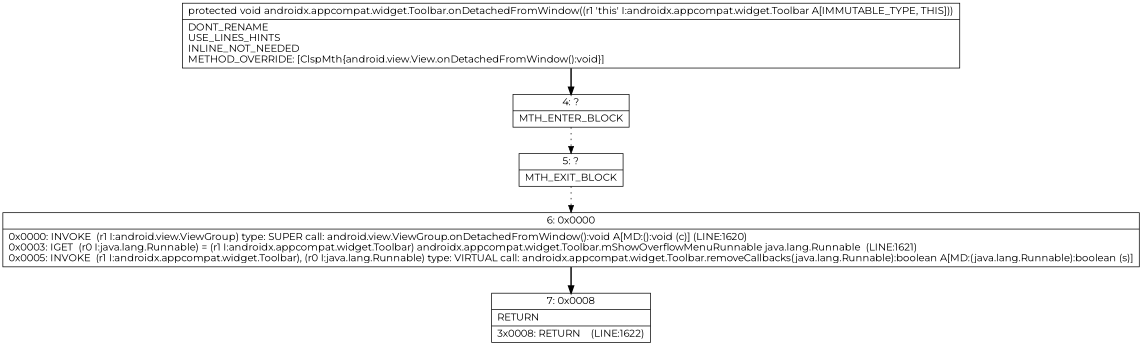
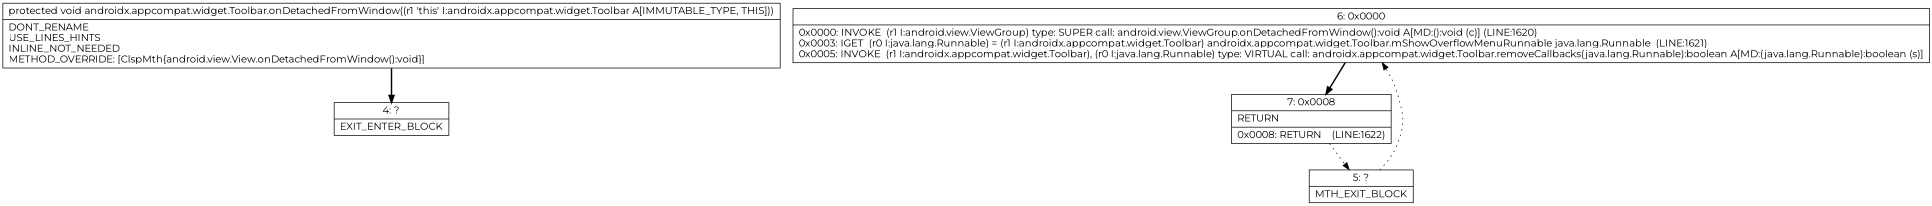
(571, 119) -> (392, 127)
(571, 137) -> (1337, 154)
(571, 334) -> (1311, 135)
